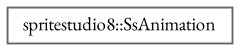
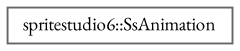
(120, 26) -> (120, 26)
